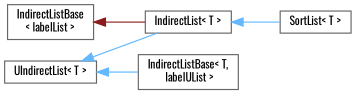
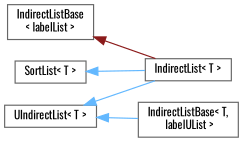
(262, 22) -> (122, 71)
